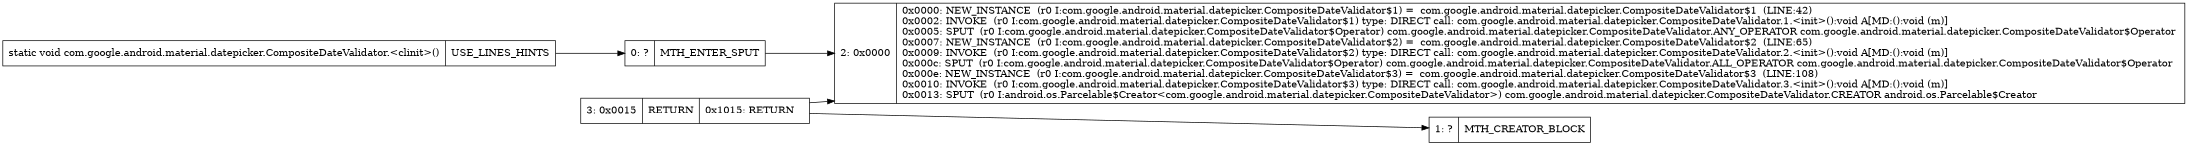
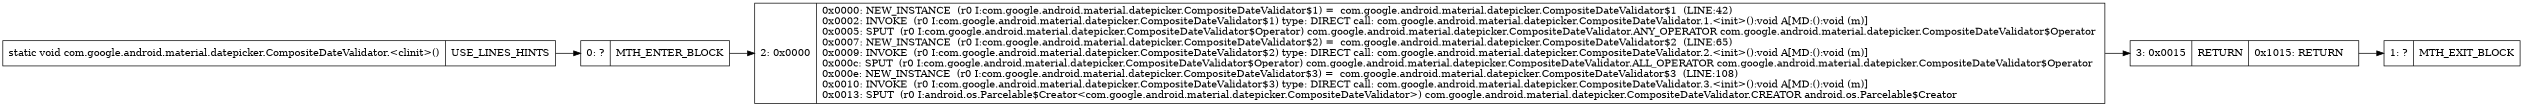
(710, 53) -> (670, 53)
(818, 102) -> (2114, 53)
(1524, 129) -> (2467, 53)
